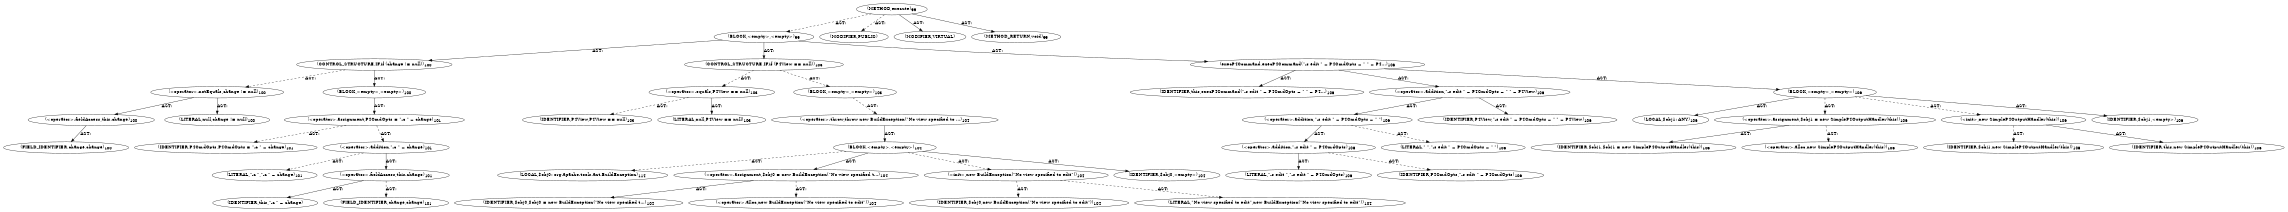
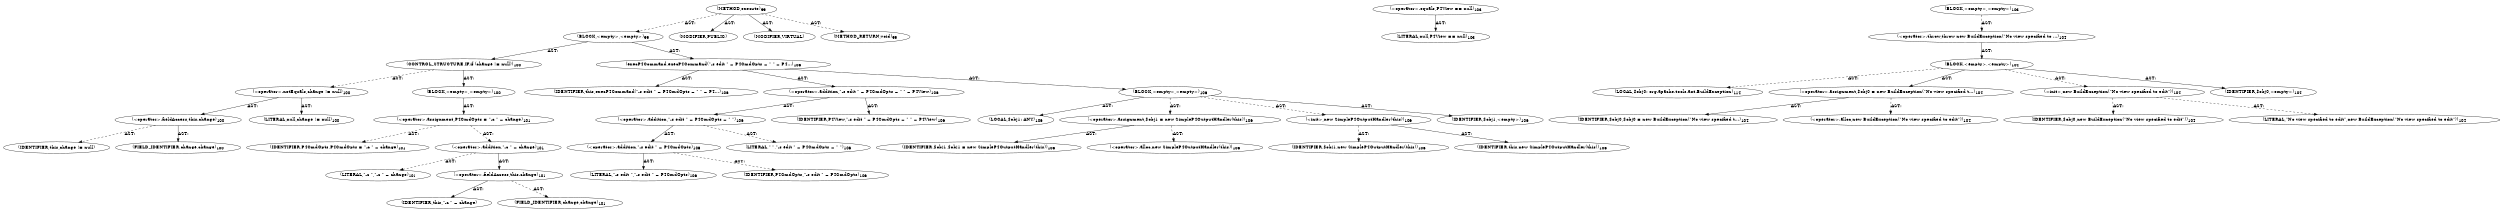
(874, 22) -> (724, 22)
(952, 23) -> (801, 23)
(764, 65) -> none
(587, 120) -> none
none -> (57, 148)
